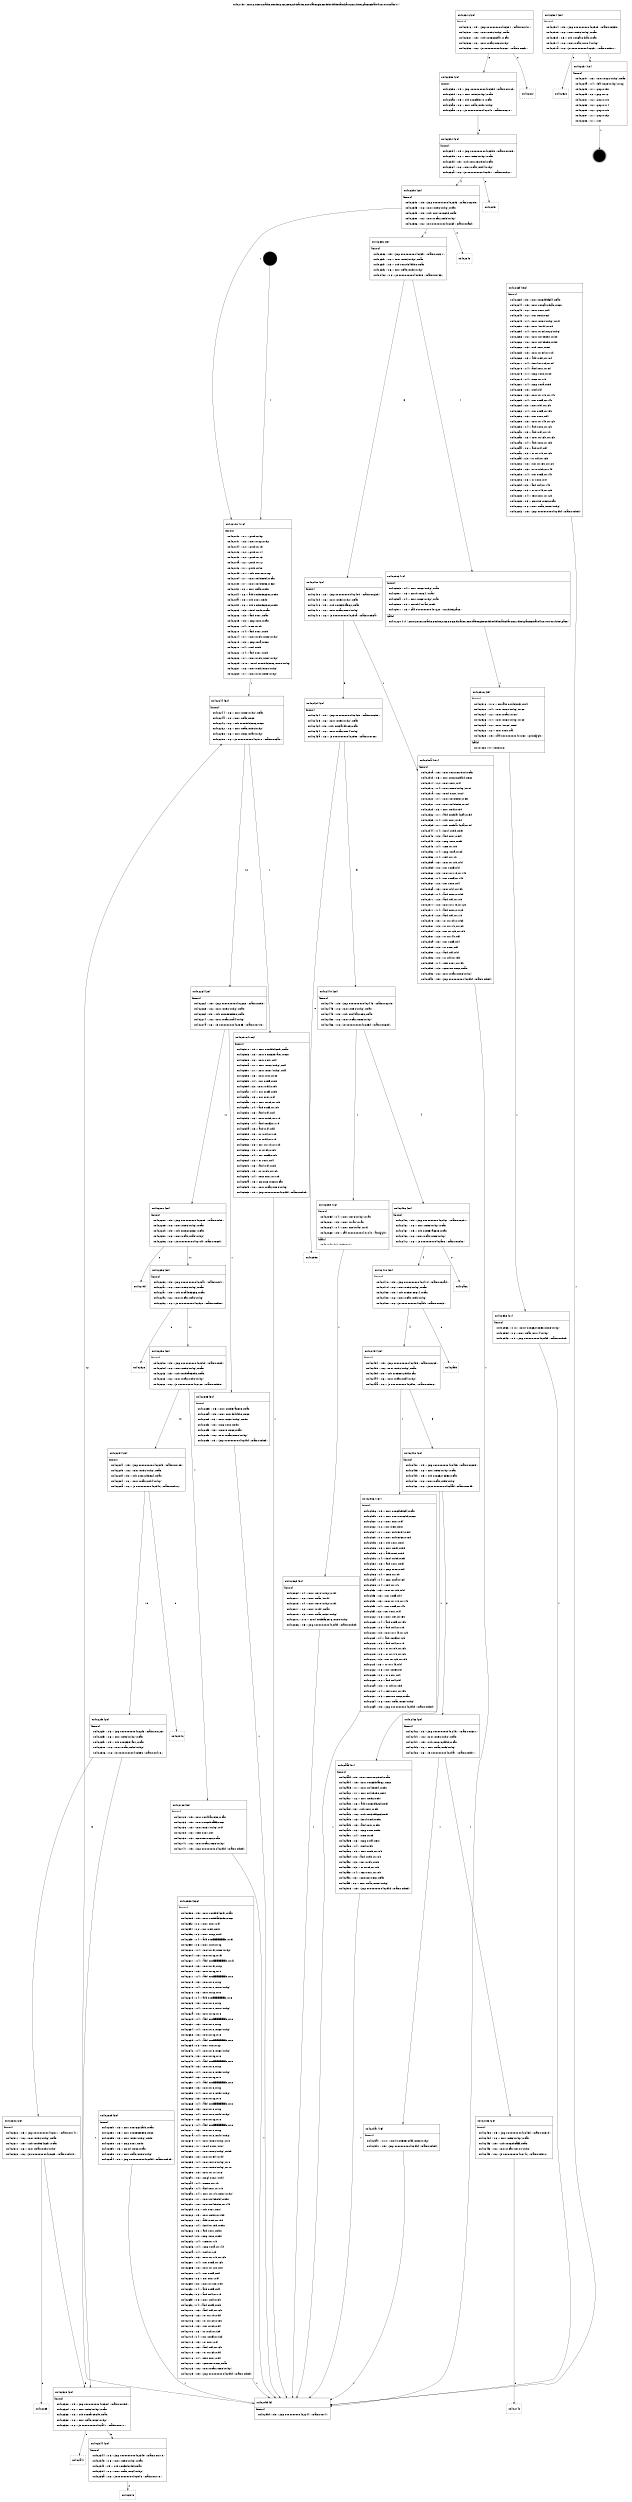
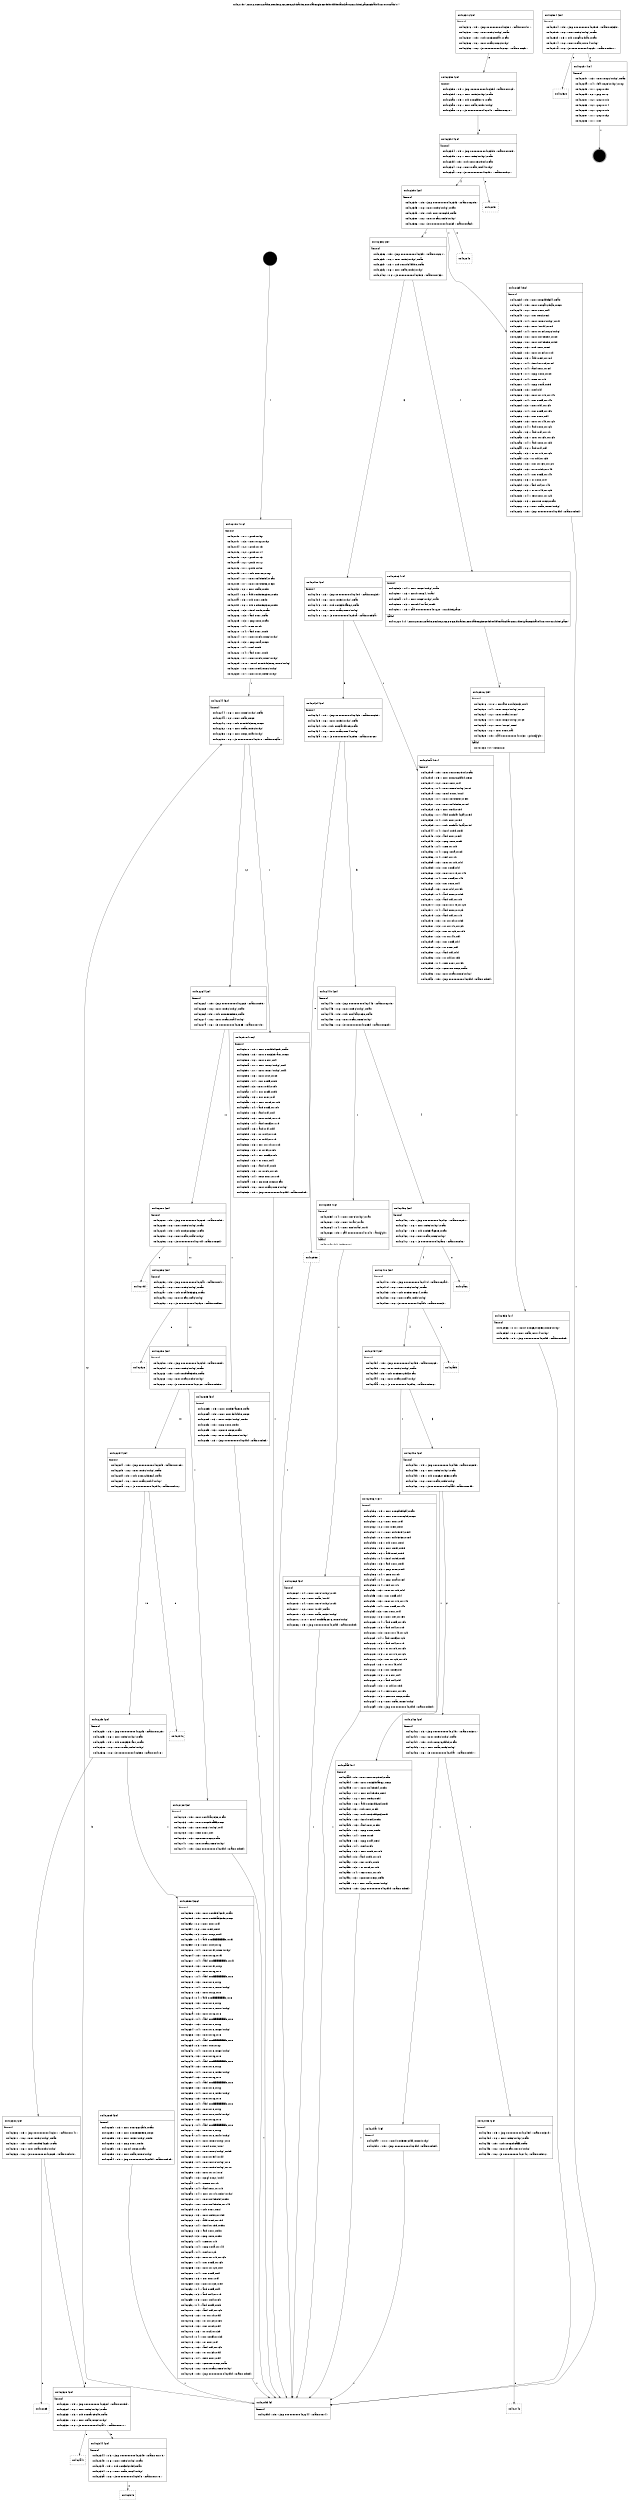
(528, 94) -> none
(225, 301) -> (463, 284)
(485, 1740) -> (280, 1828)
(84, 2070) -> (136, 1834)
